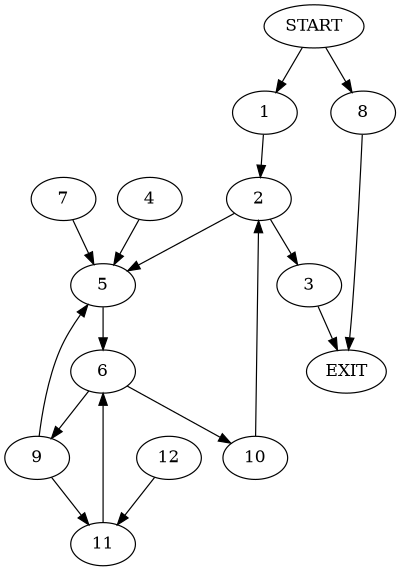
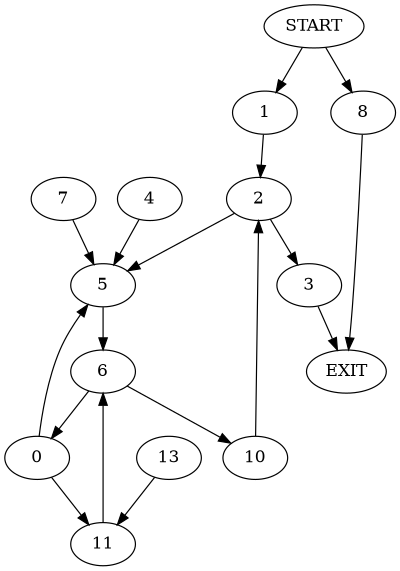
(37, 458) -> (37, 458)
(169, 458) -> (169, 458)
